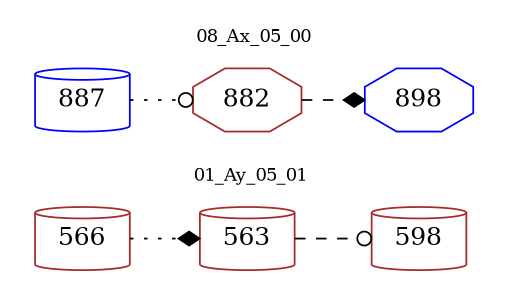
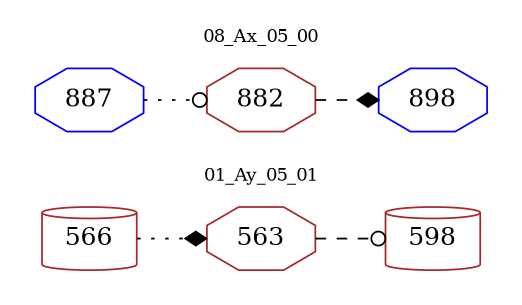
(82, 100) -> (89, 100)
(247, 239) -> (261, 239)
